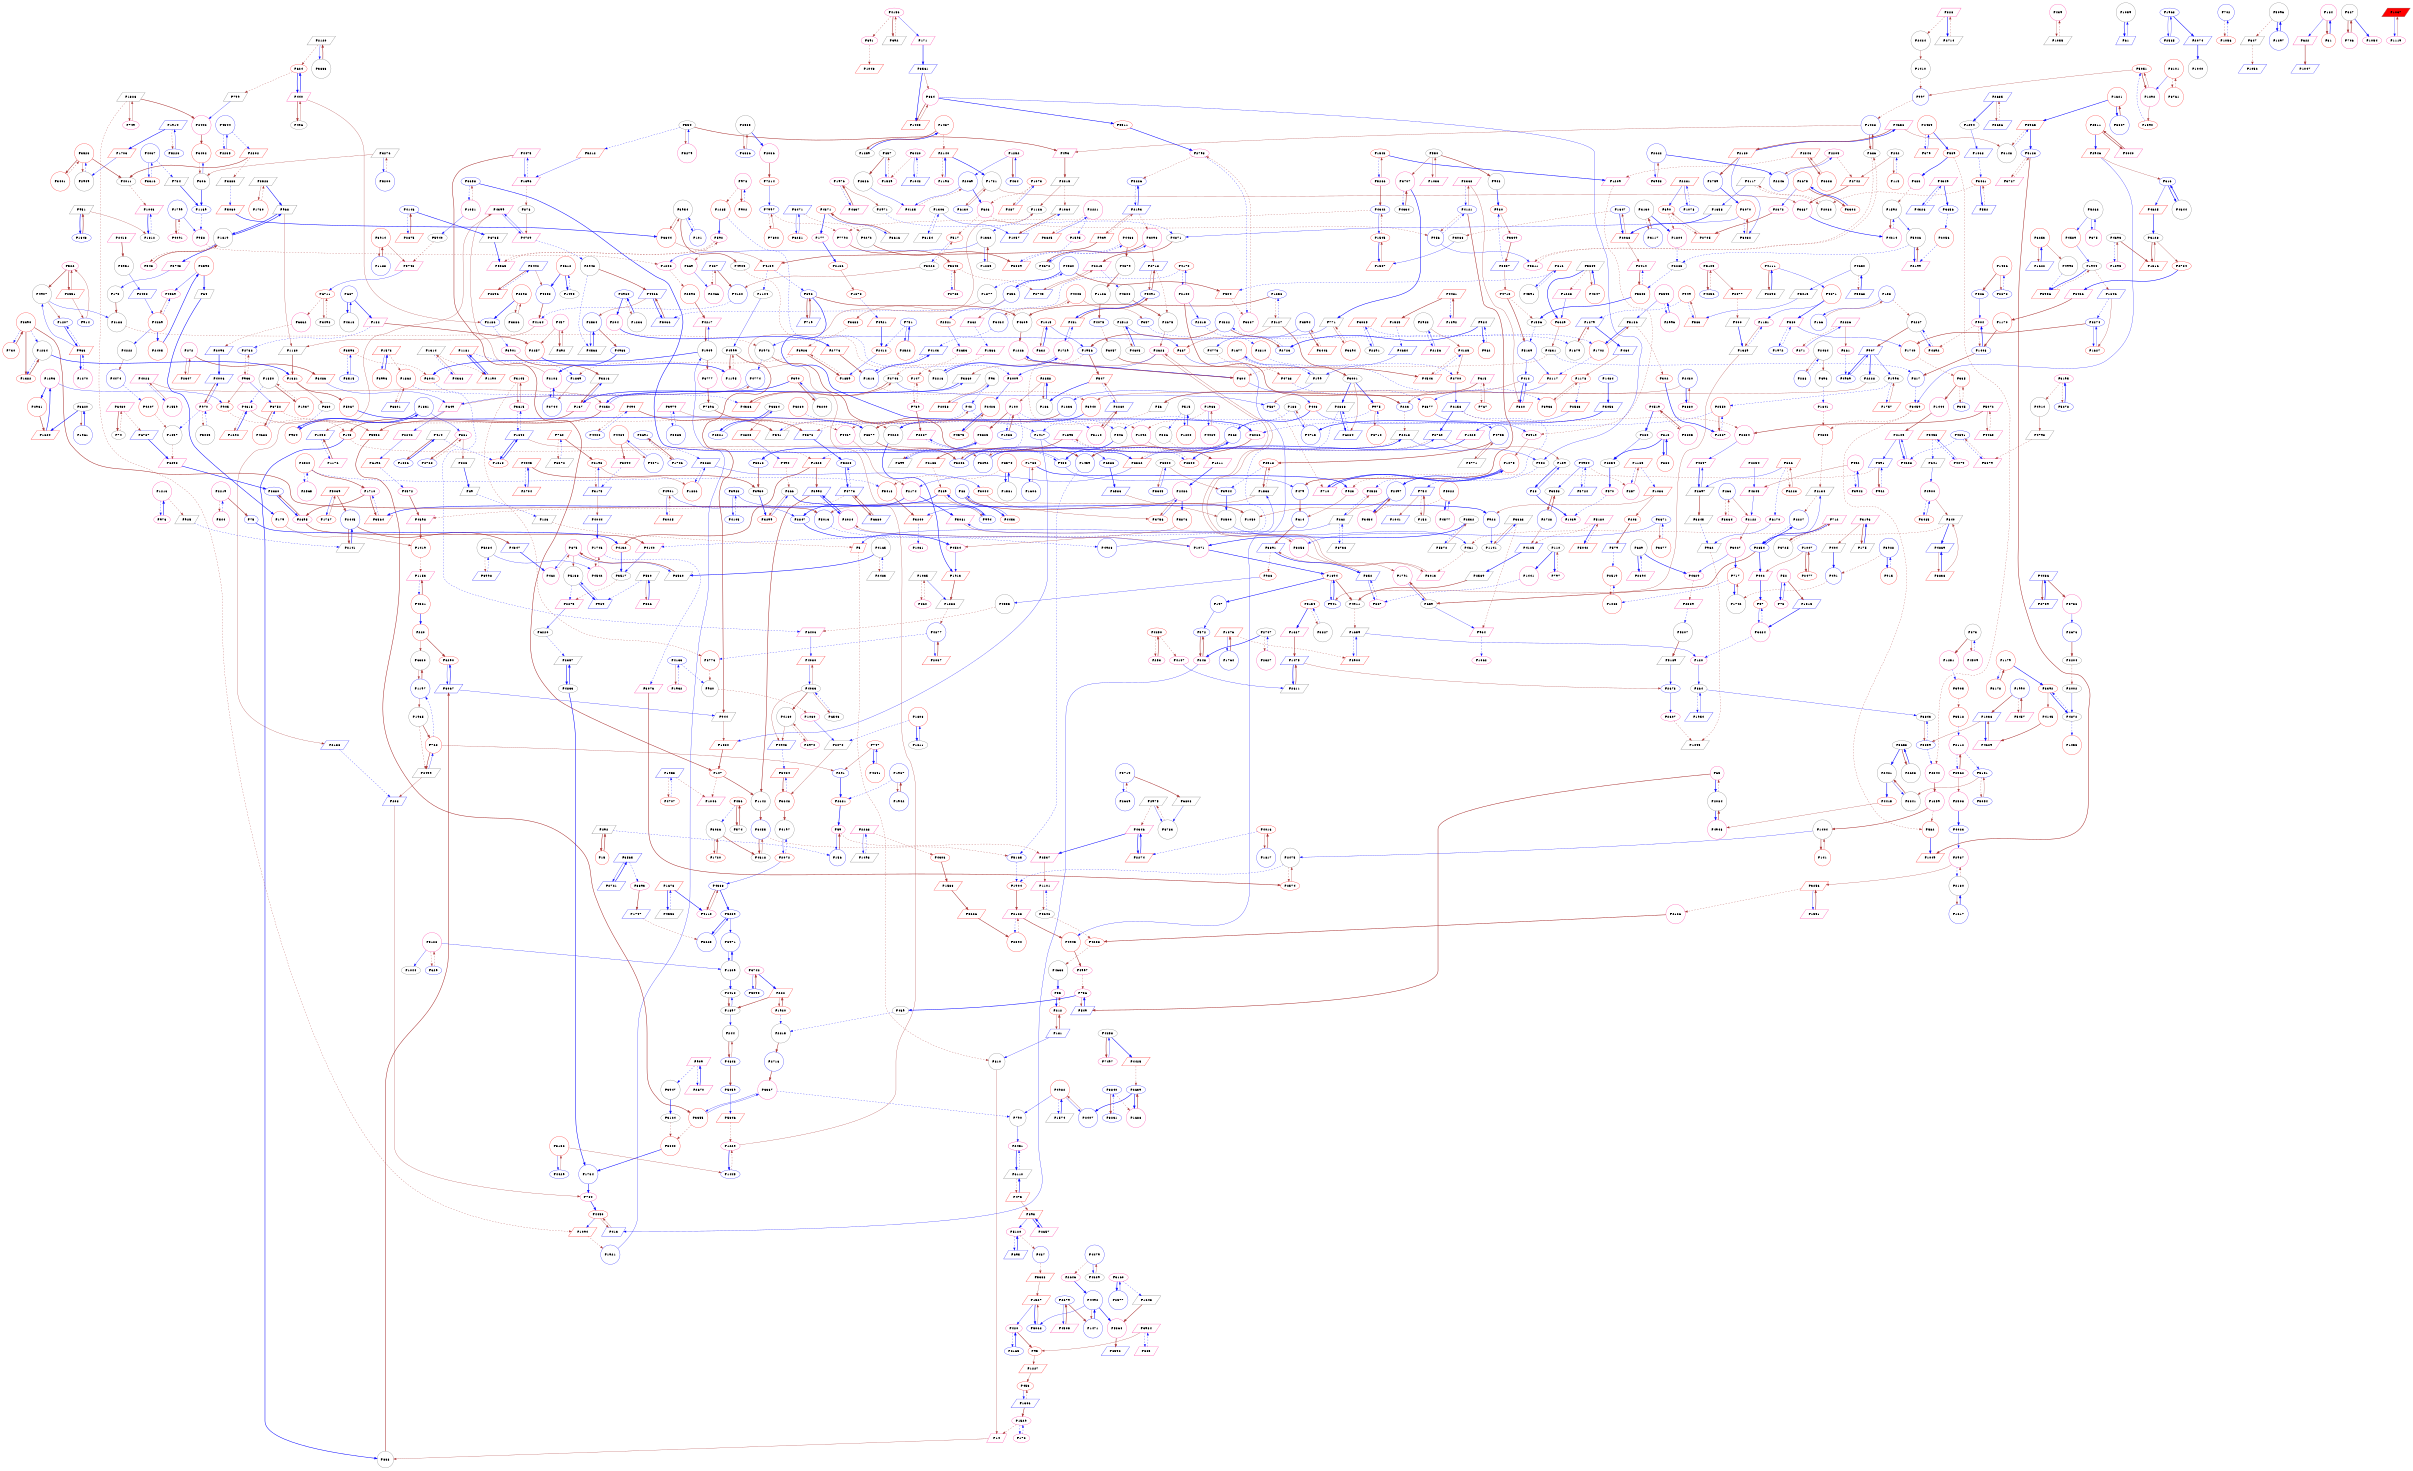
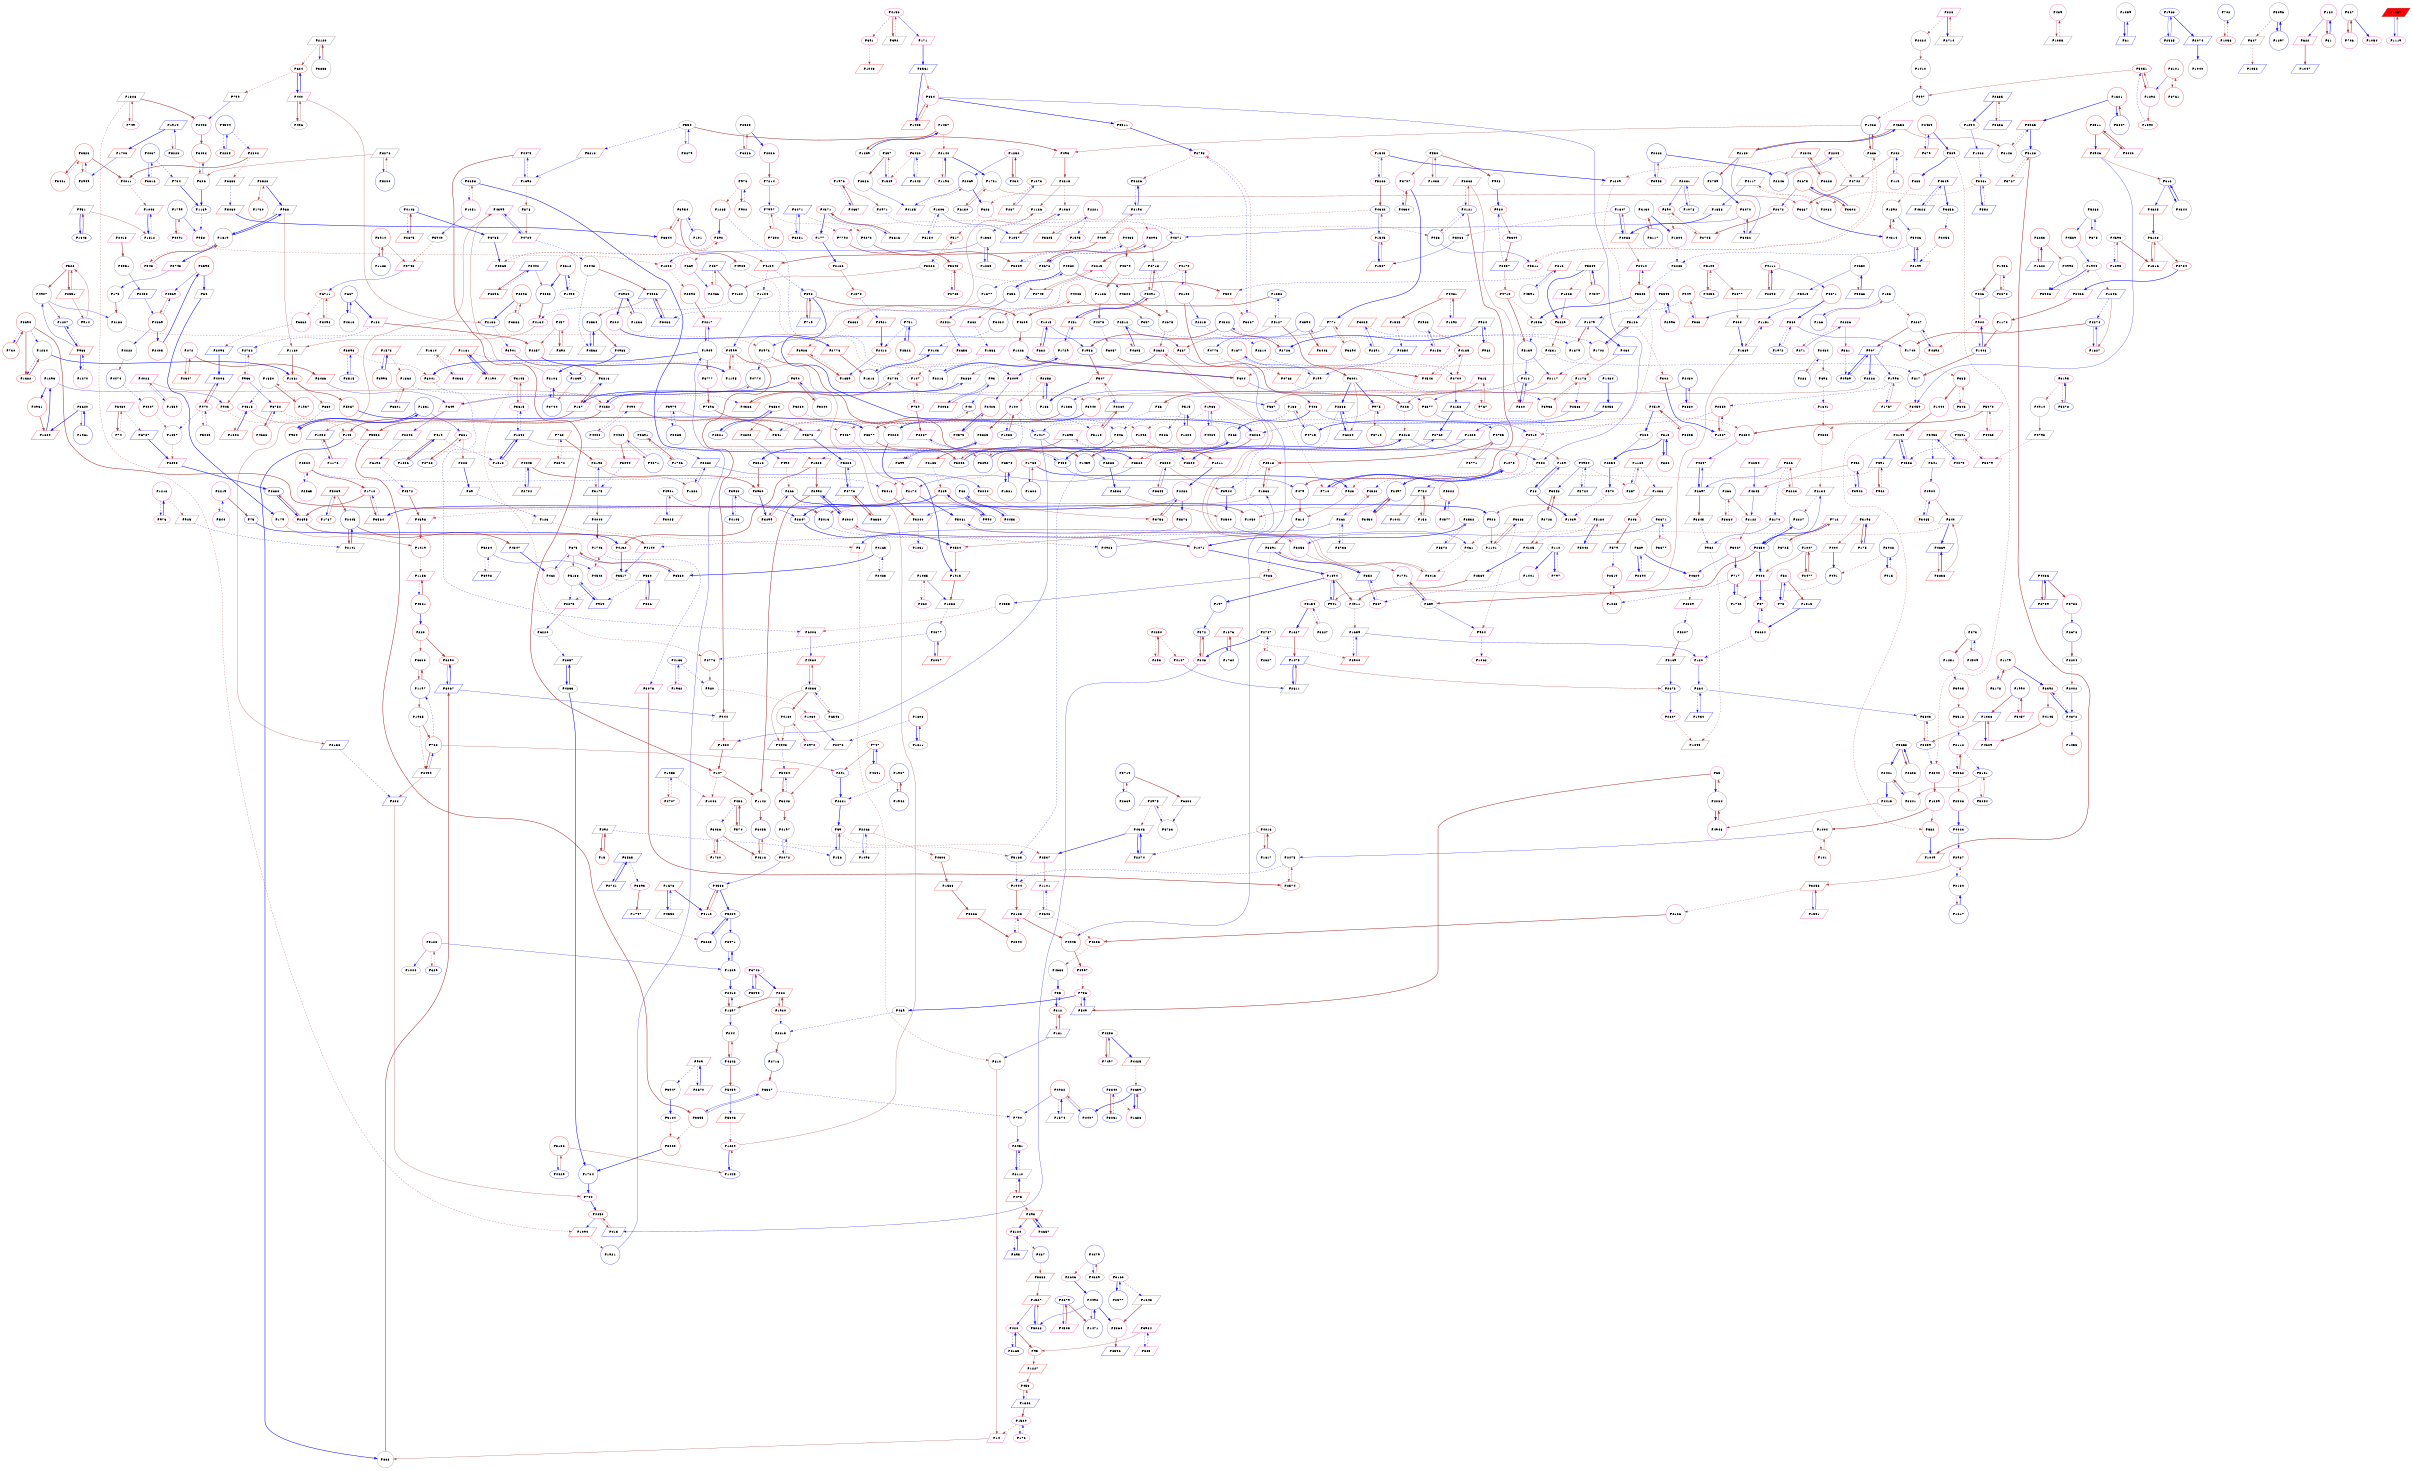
(976, 391) -> (976, 391)
(1821, 843) -> (1821, 843)
